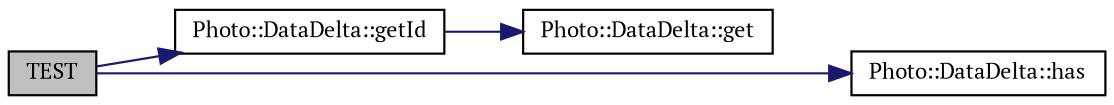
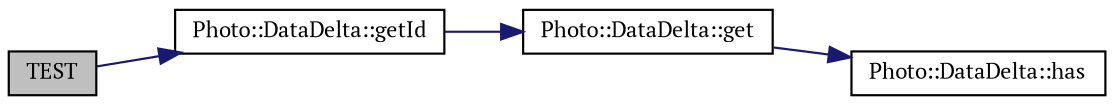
(463, 73) -> (801, 51)
